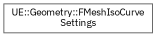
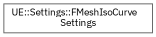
(78, 18) -> (78, 18)
